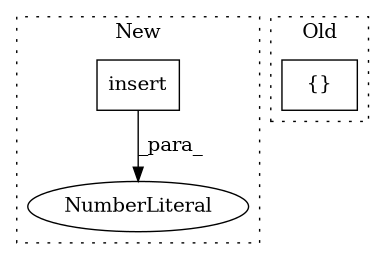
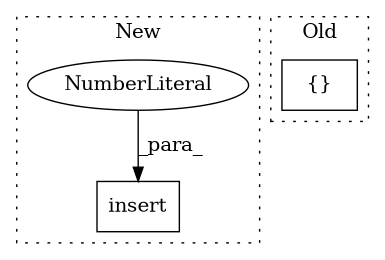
(138, 139) -> (138, 139)
